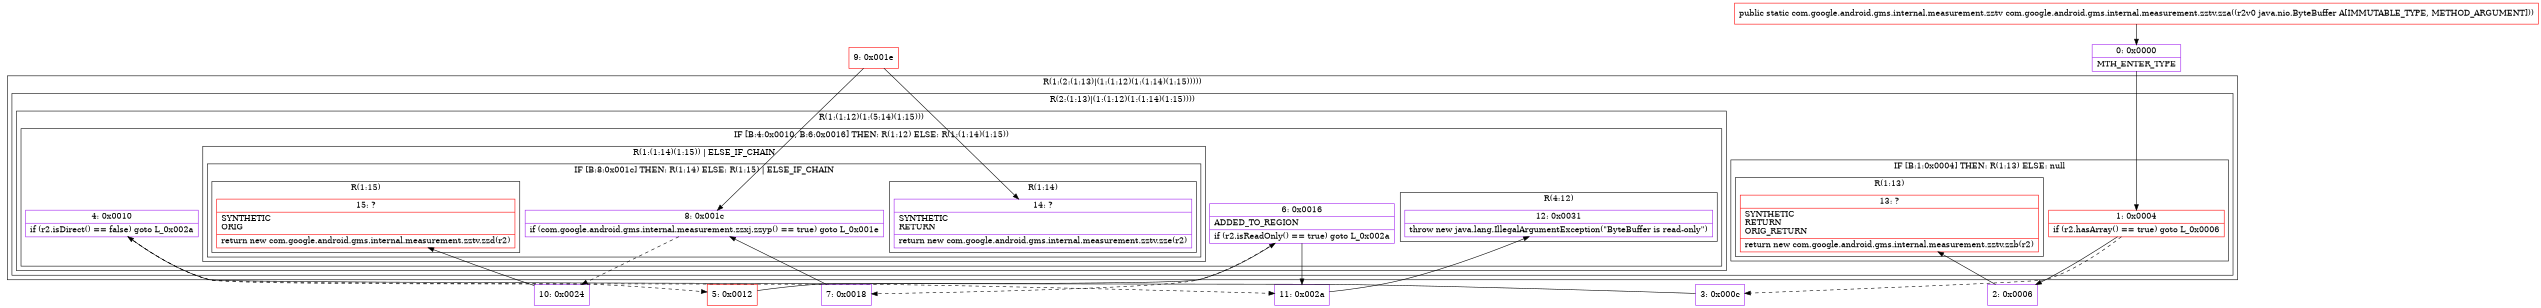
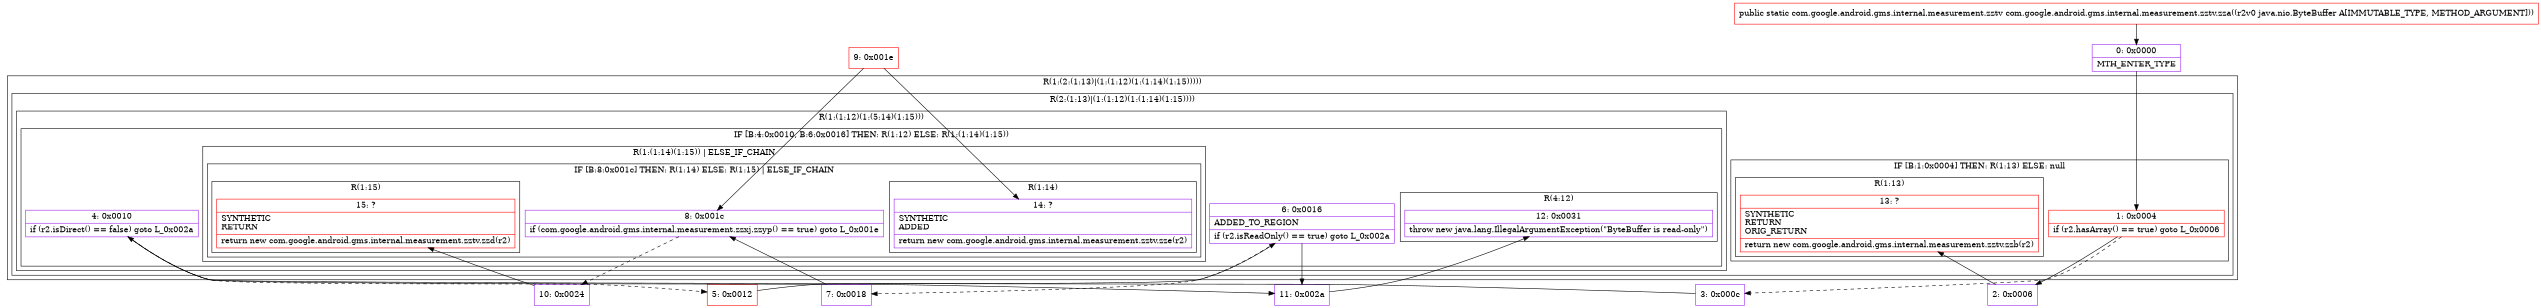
(232, 227) -> (240, 227)
(917, 227) -> (914, 227)
(693, 284) -> (693, 284)
